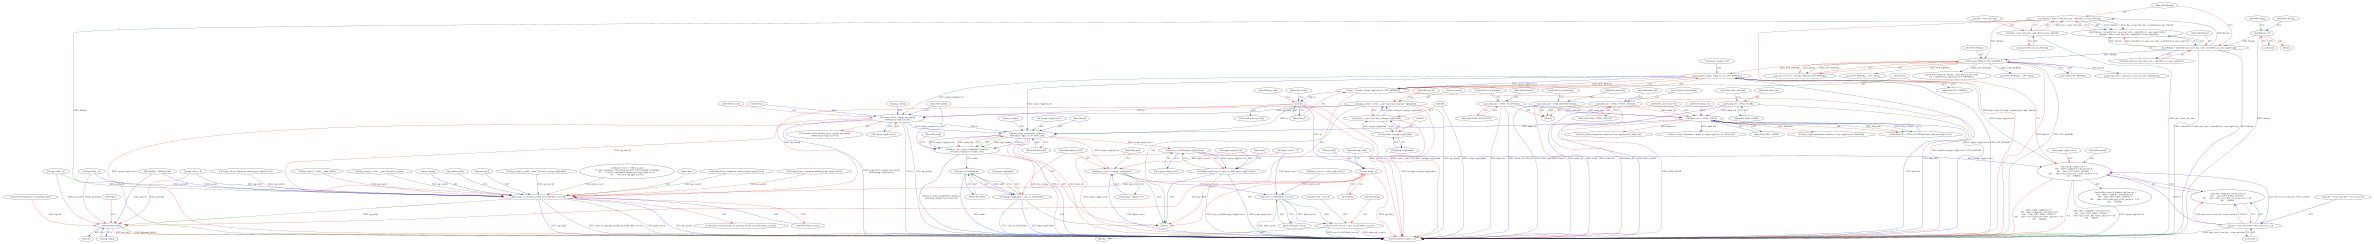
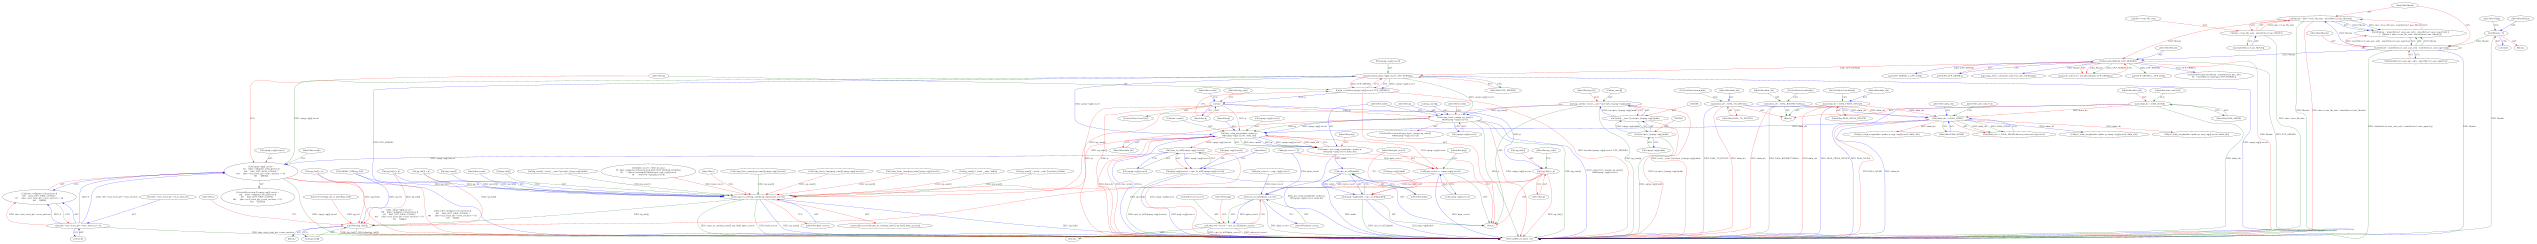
(1463, 186) -> (1639, 217)
none -> (1260, 215)
